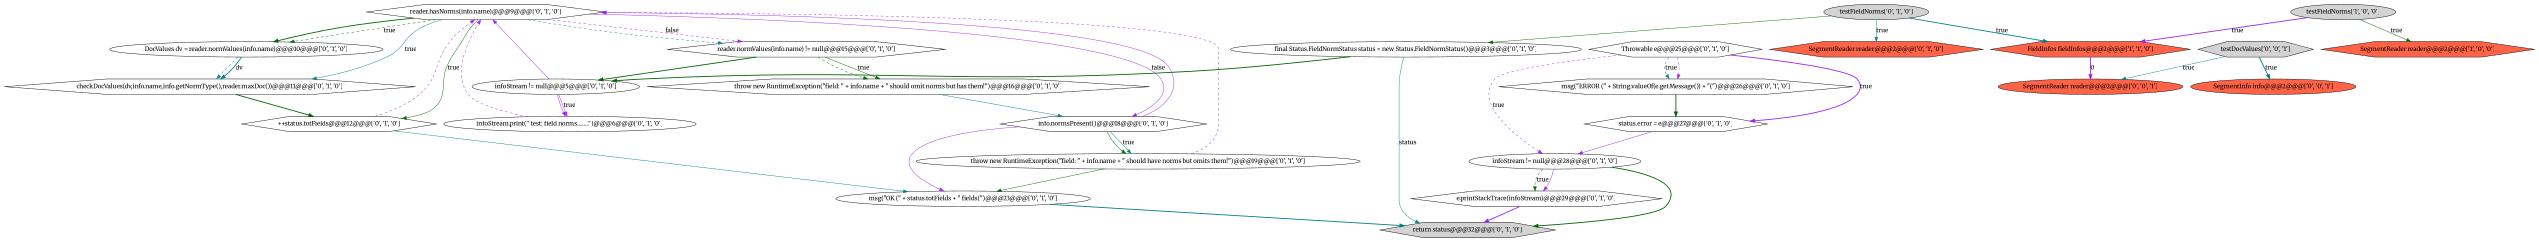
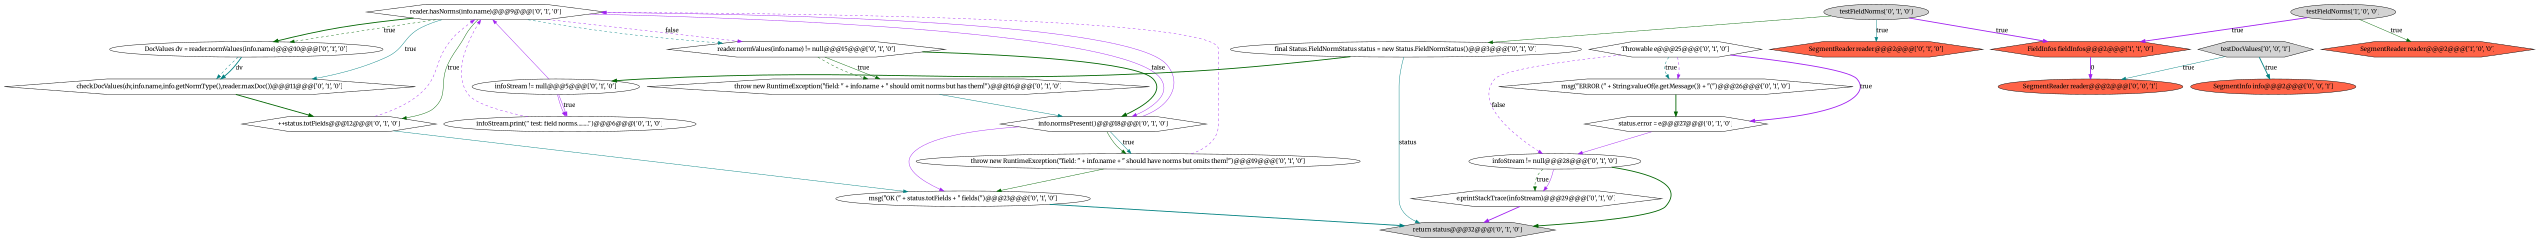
(1976, 29) -> (1976, 29)
(680, 68) -> (1065, 60)
(1499, 105) -> (1499, 105)
